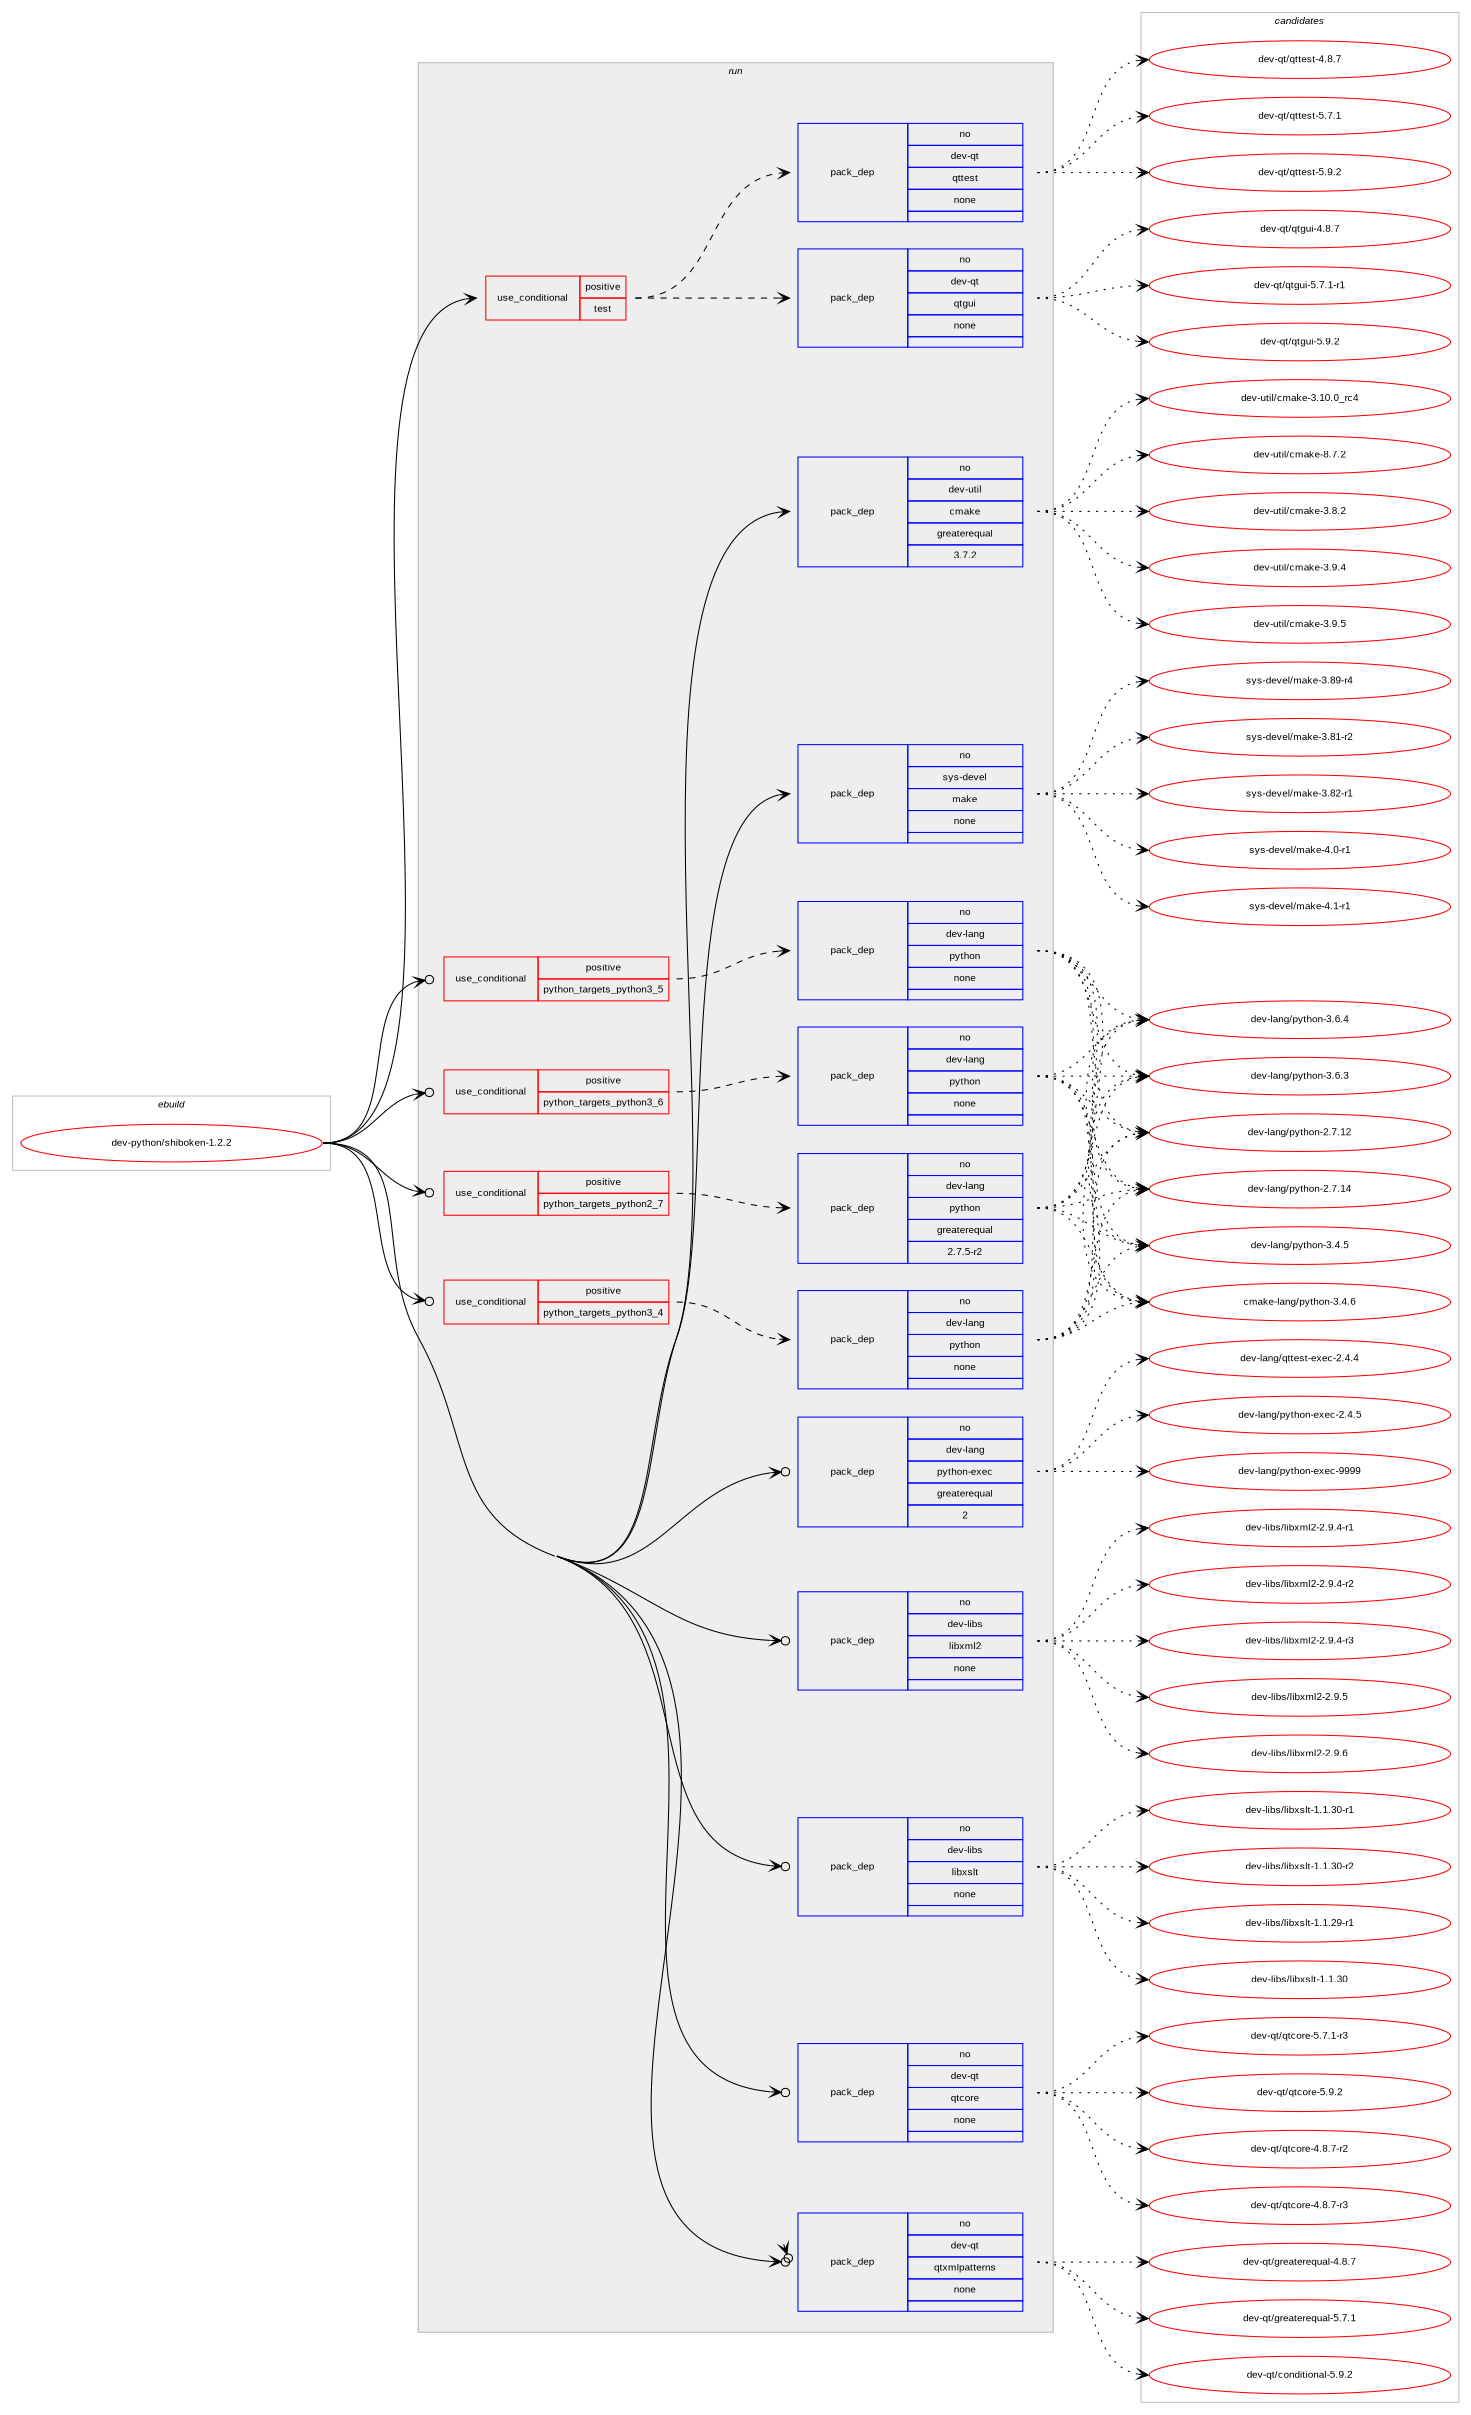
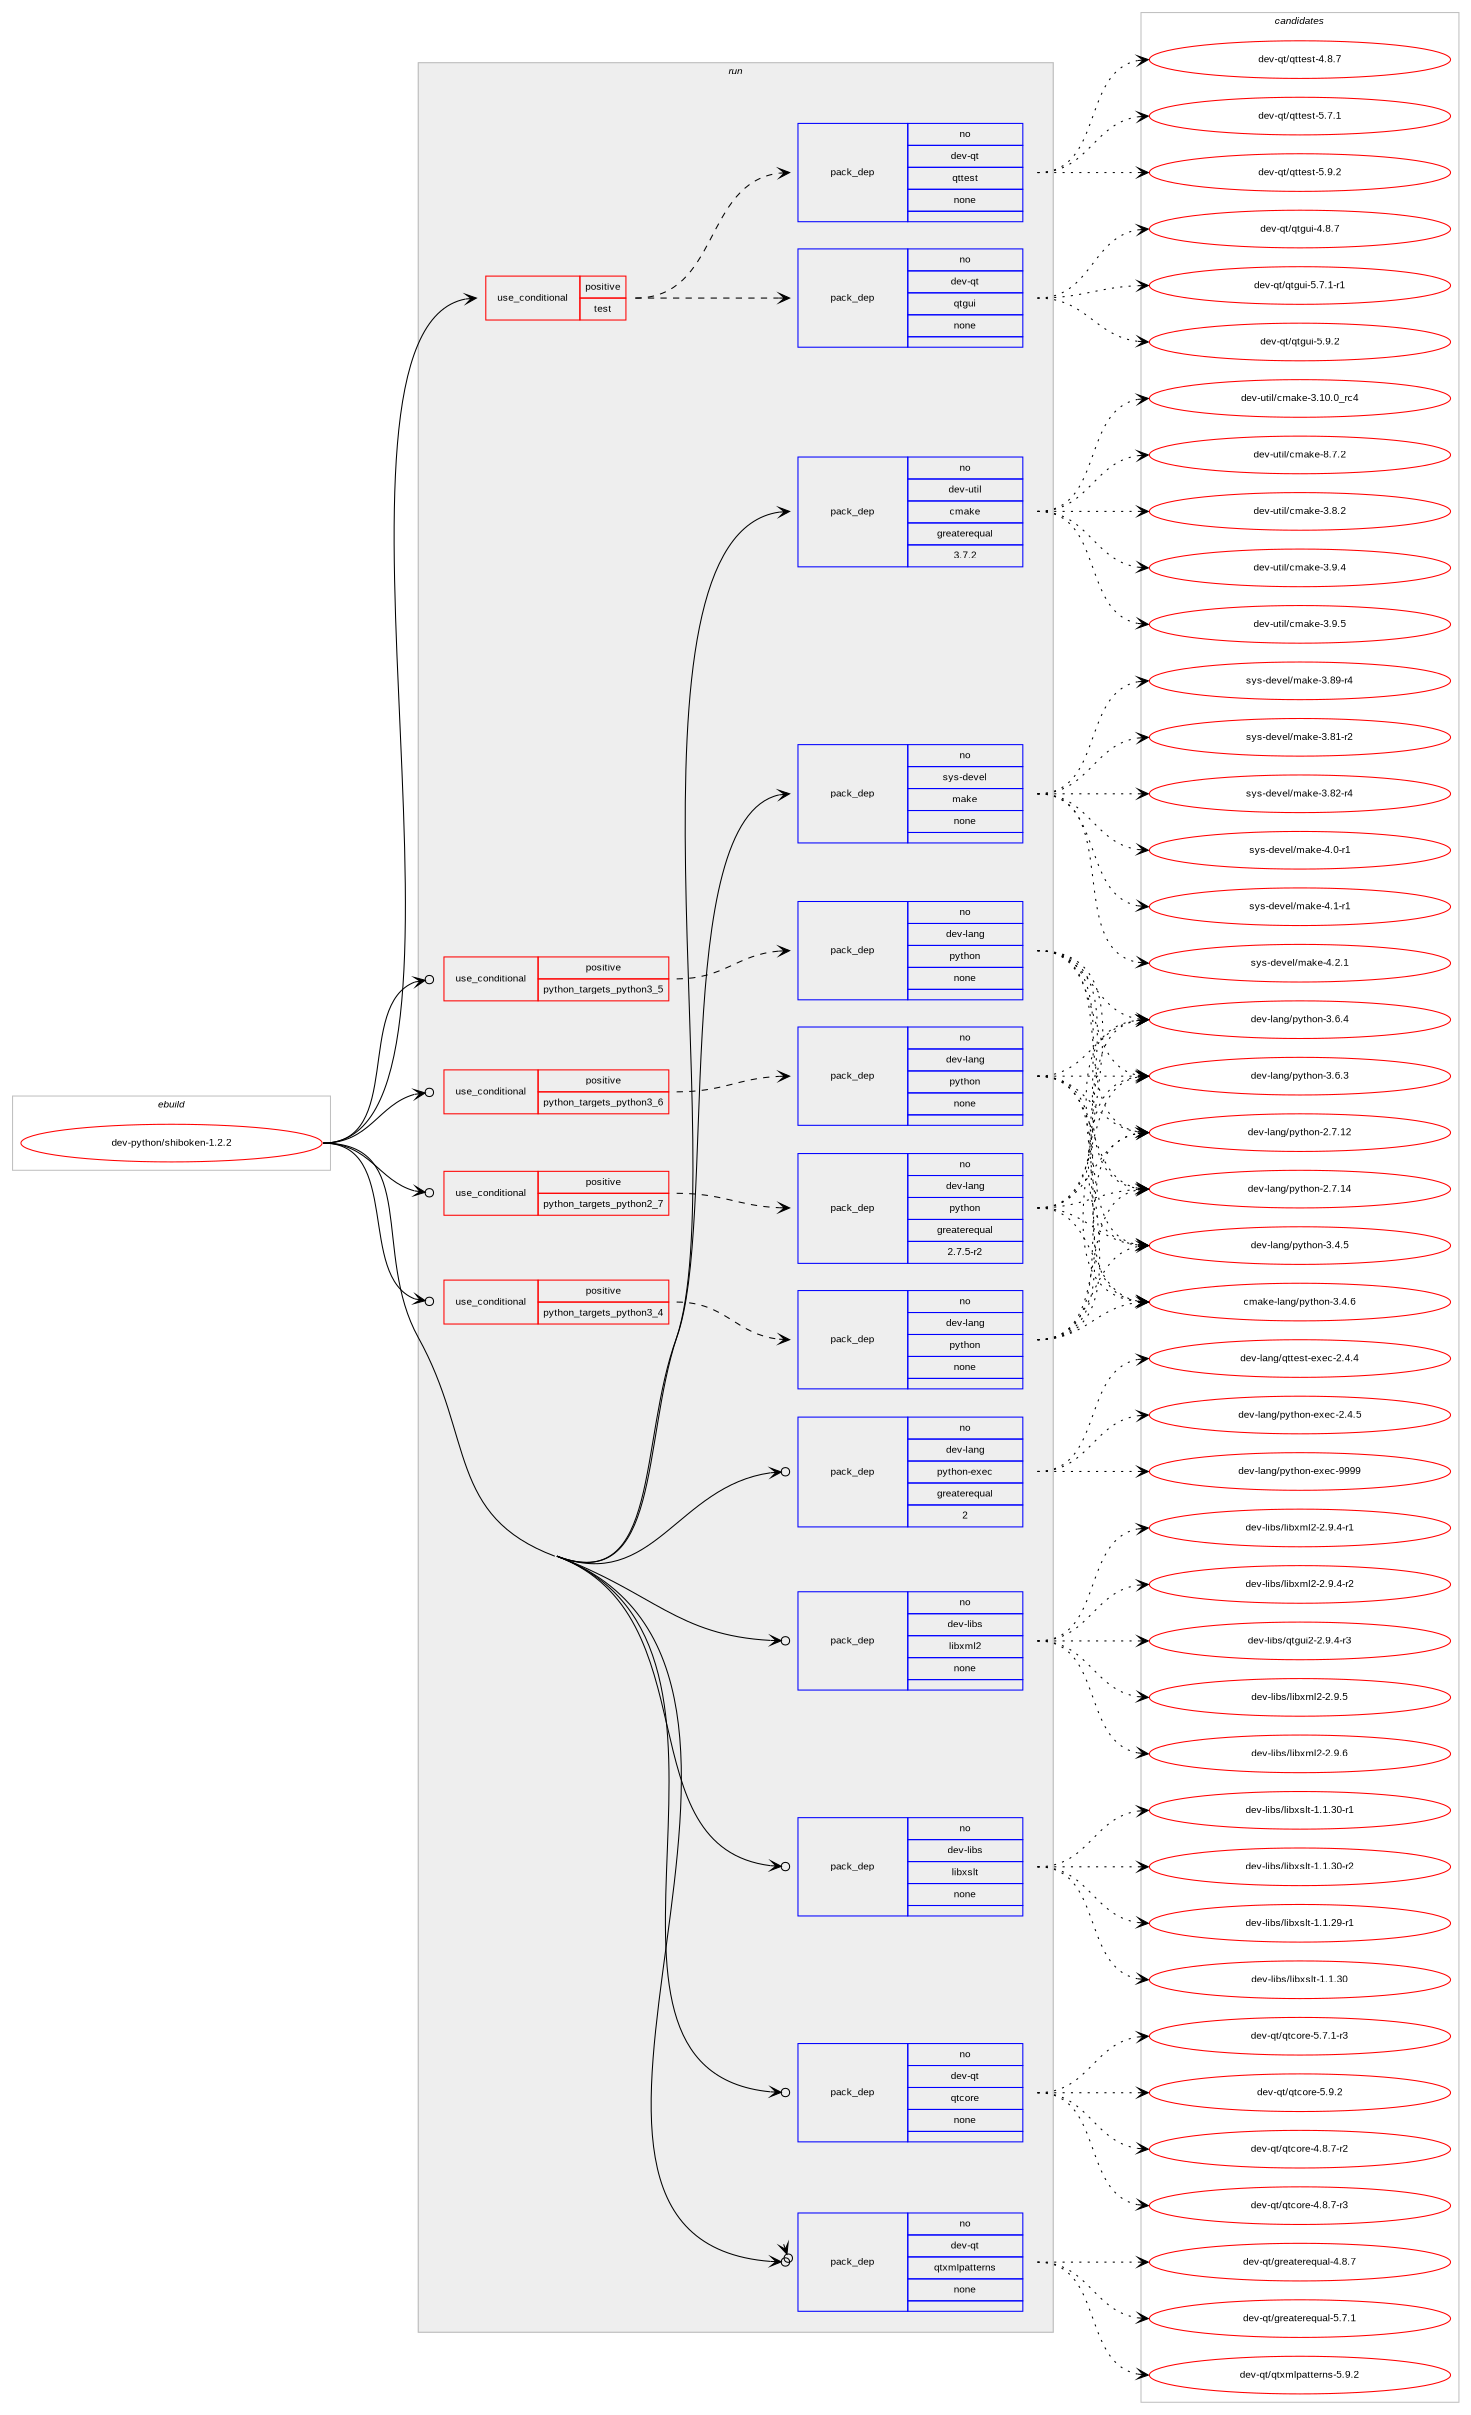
(1300, 794) -> (1300, 794)
none -> (1300, 963)
(1300, 1641) -> (1300, 1641)
(1300, 2375) -> (1300, 2375)
